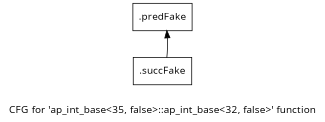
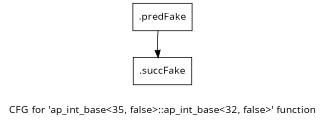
(167, 48) -> (158, 40)
